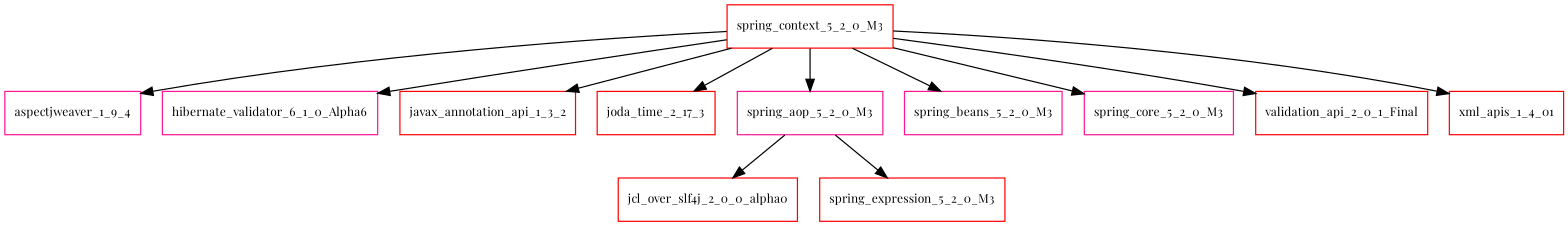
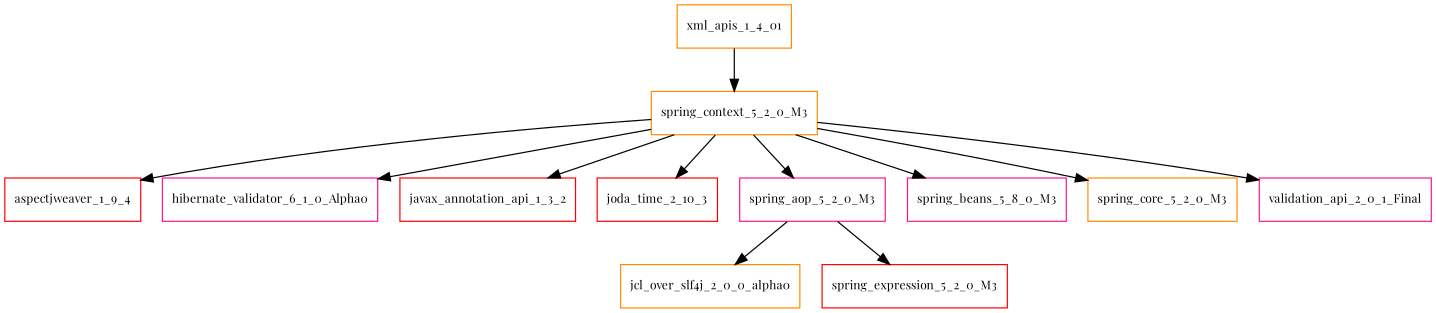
(810, 26) -> (734, 113)
(1166, 52) -> (734, 64)
(73, 113) -> (73, 200)
(270, 113) -> (270, 200)
(656, 113) -> (657, 200)
(983, 113) -> (987, 200)
(1159, 113) -> (1162, 200)
(1342, 113) -> (1345, 200)
(1506, 113) -> (734, 26)
(708, 200) -> (710, 286)
